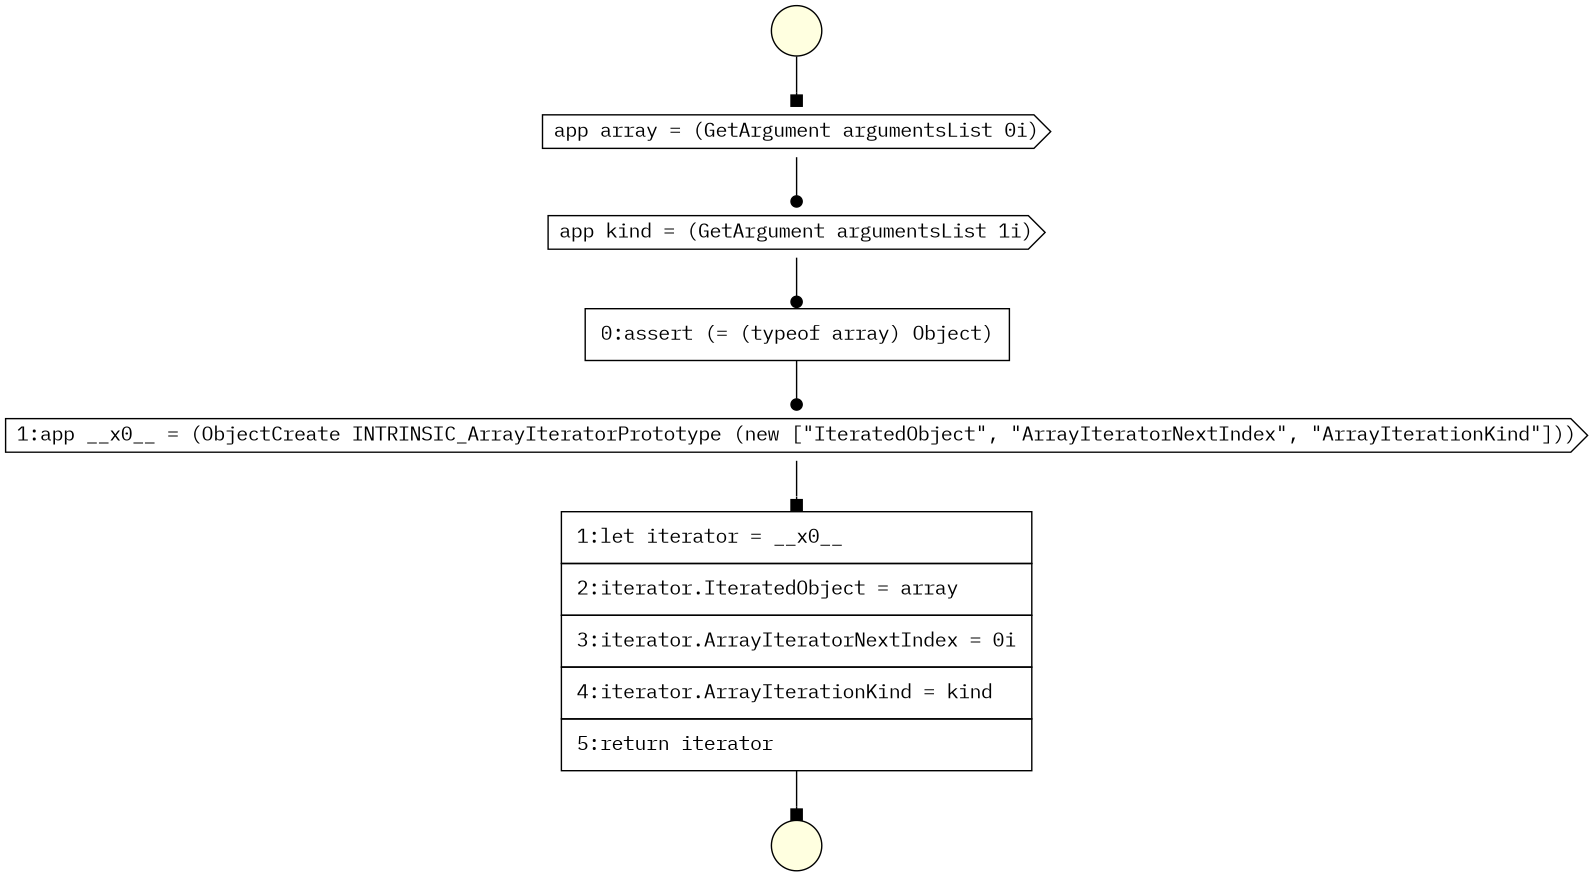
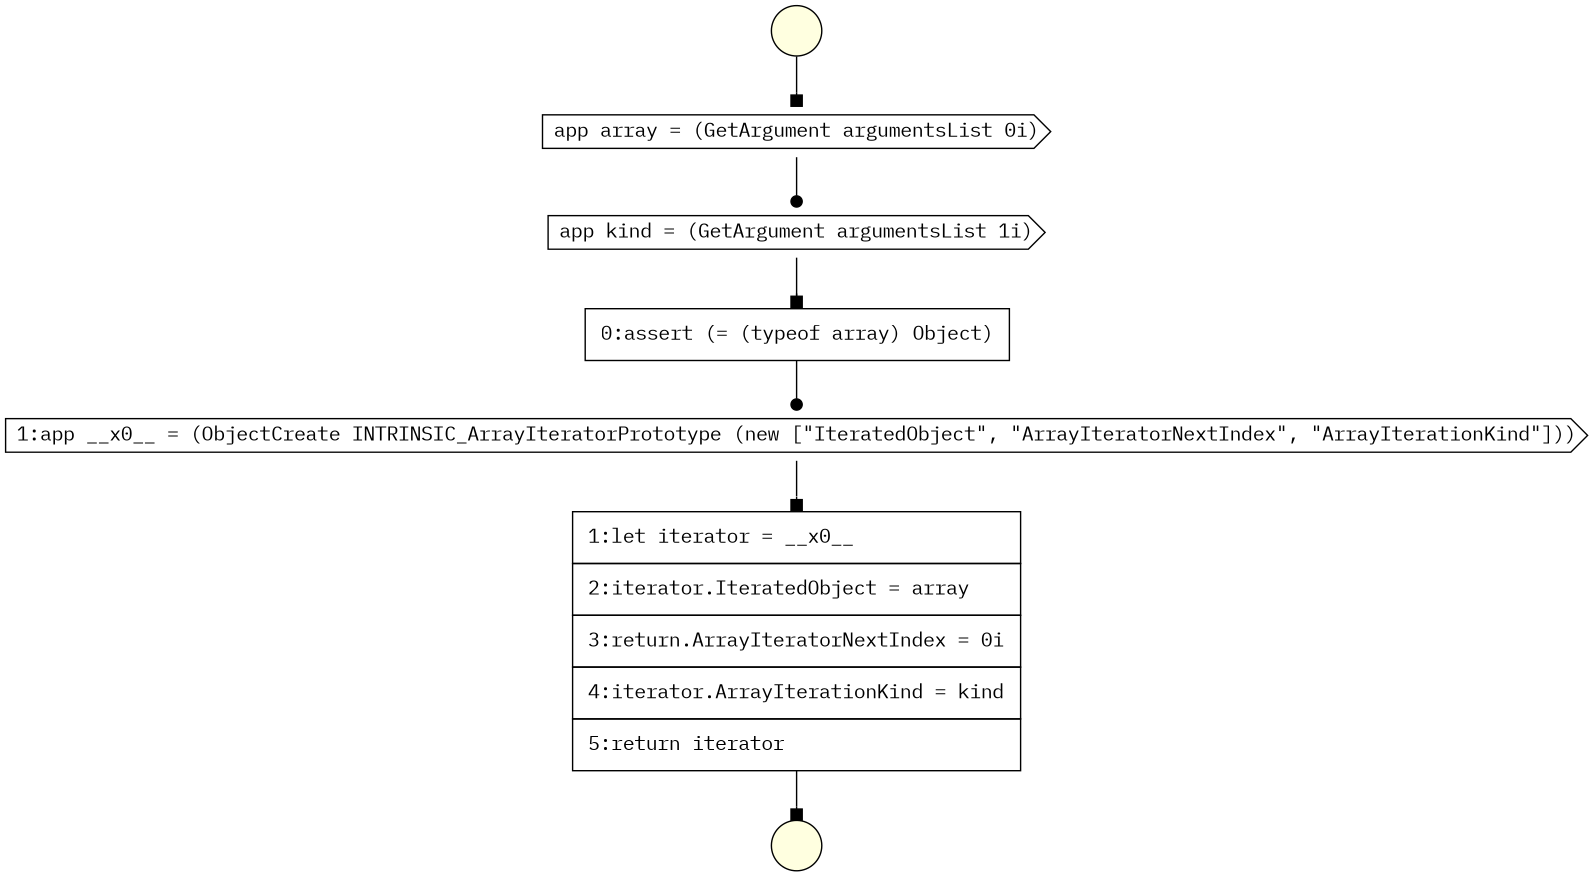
(797, 277) -> (797, 277)
(797, 640) -> (797, 640)
